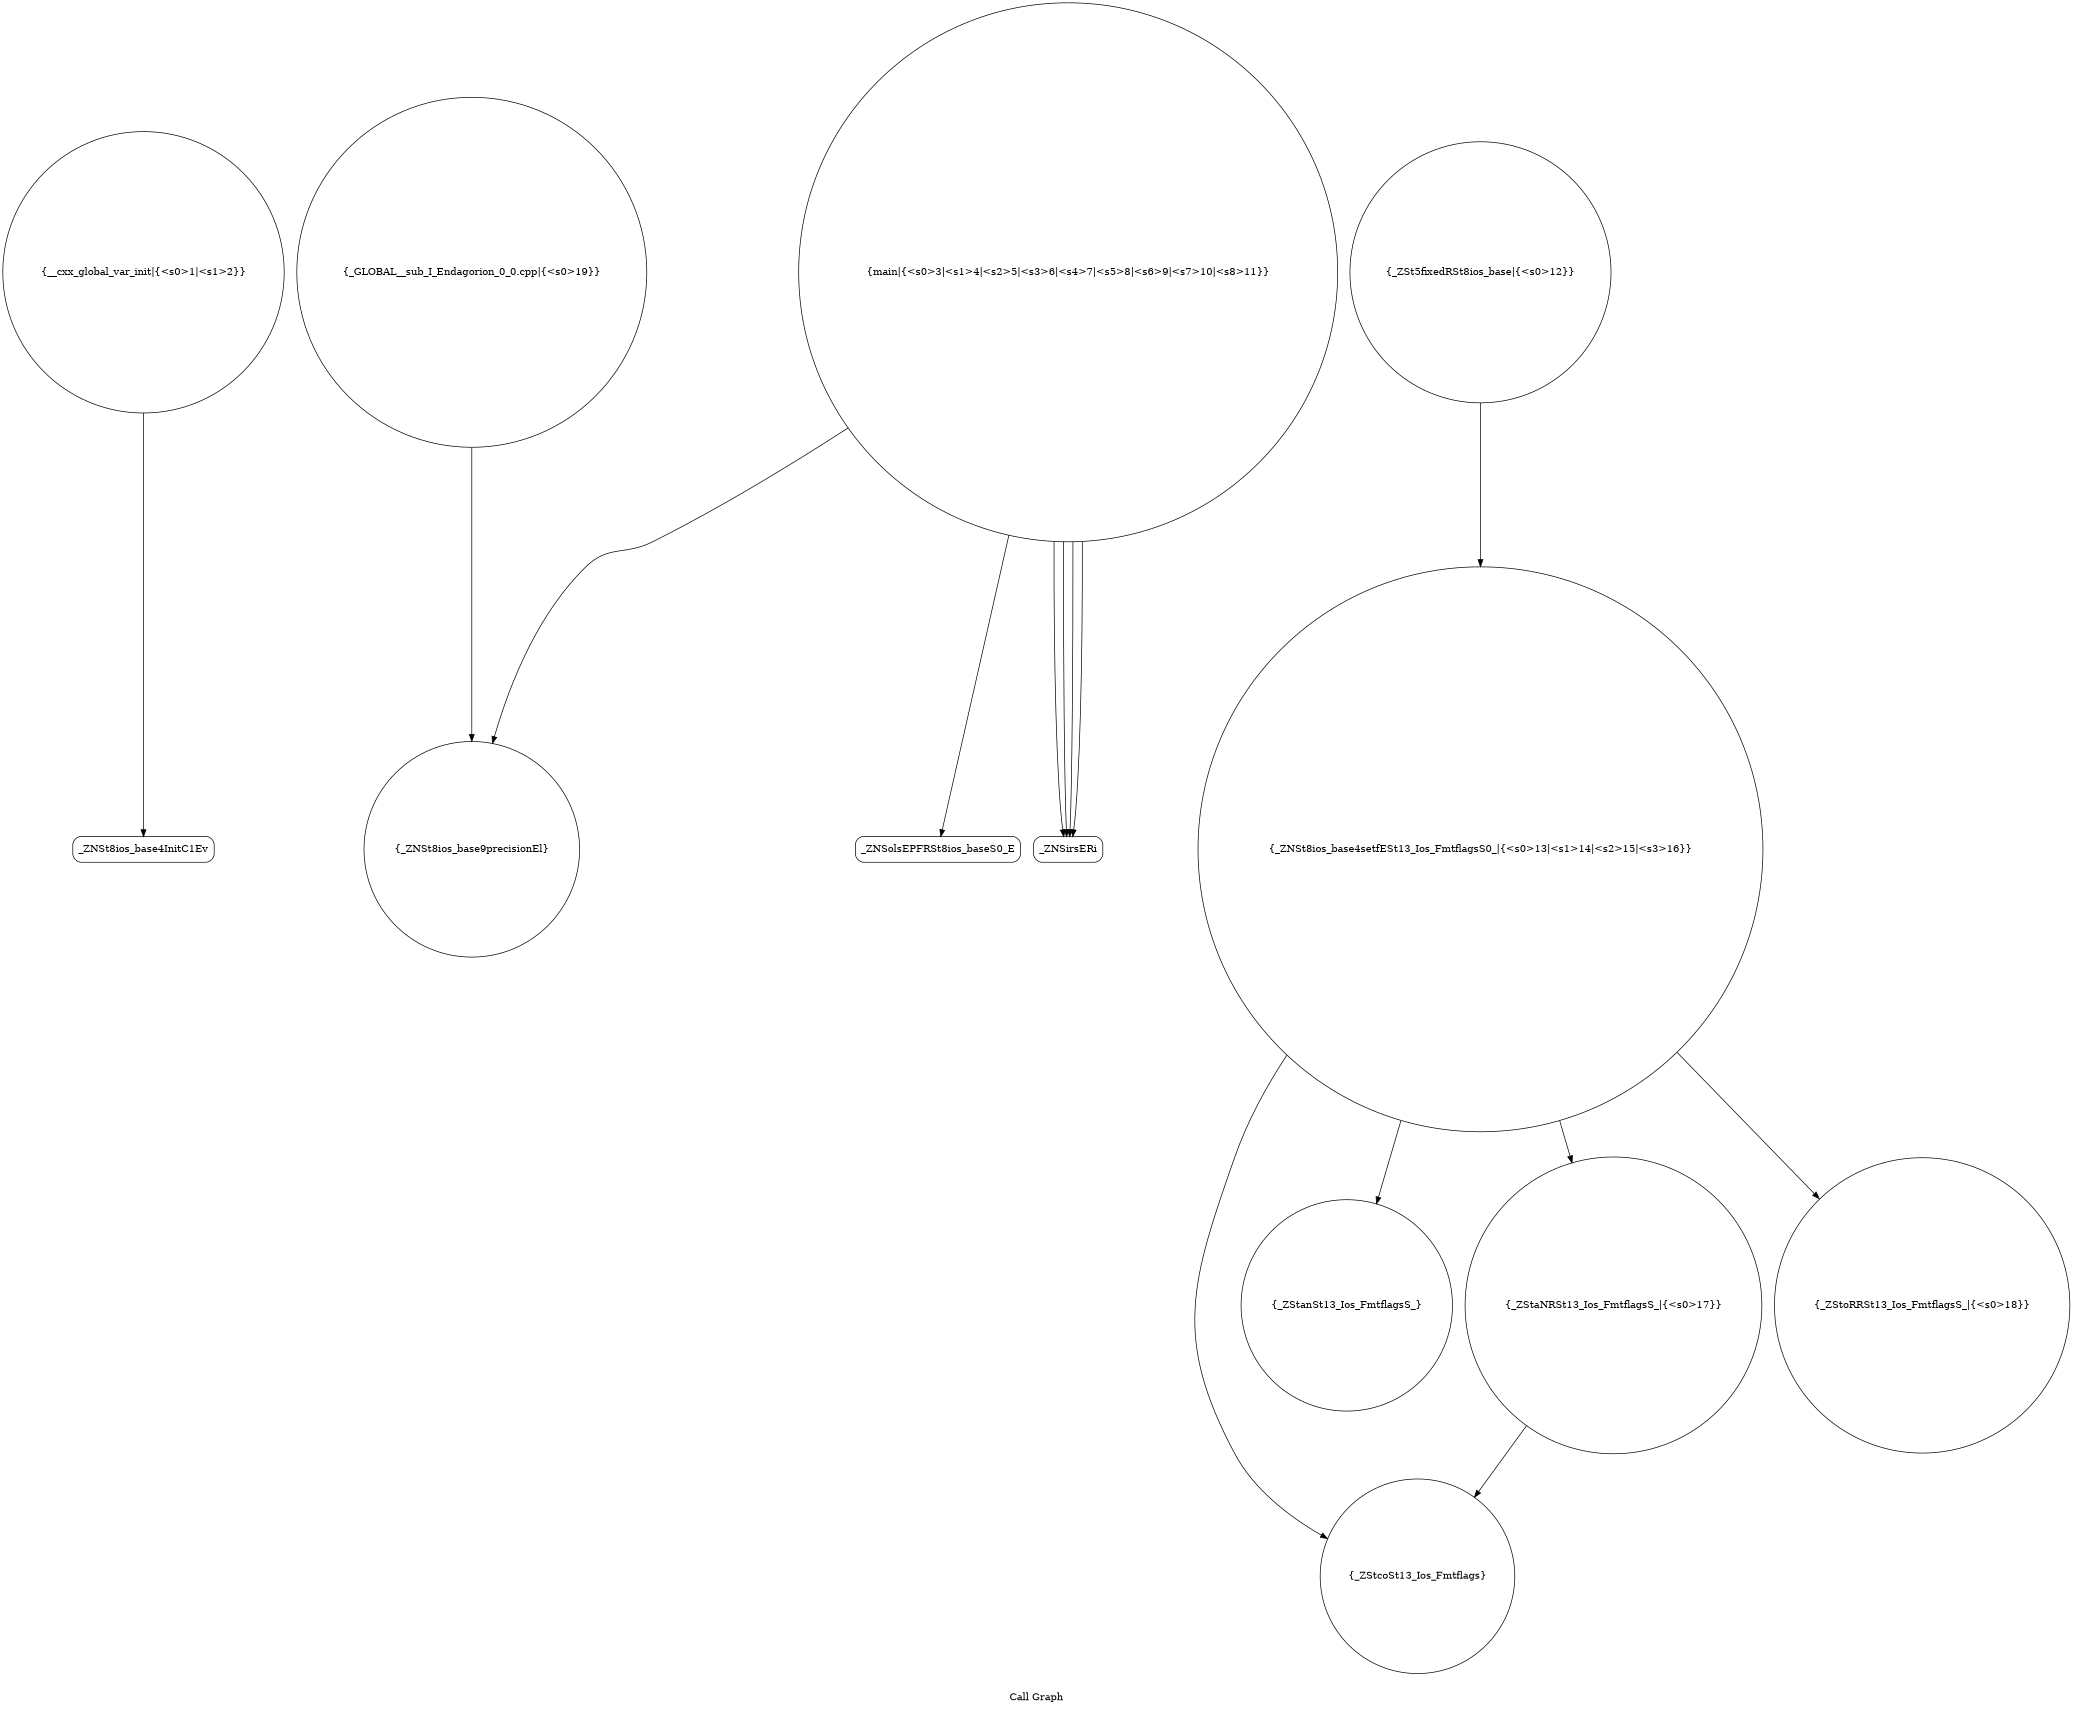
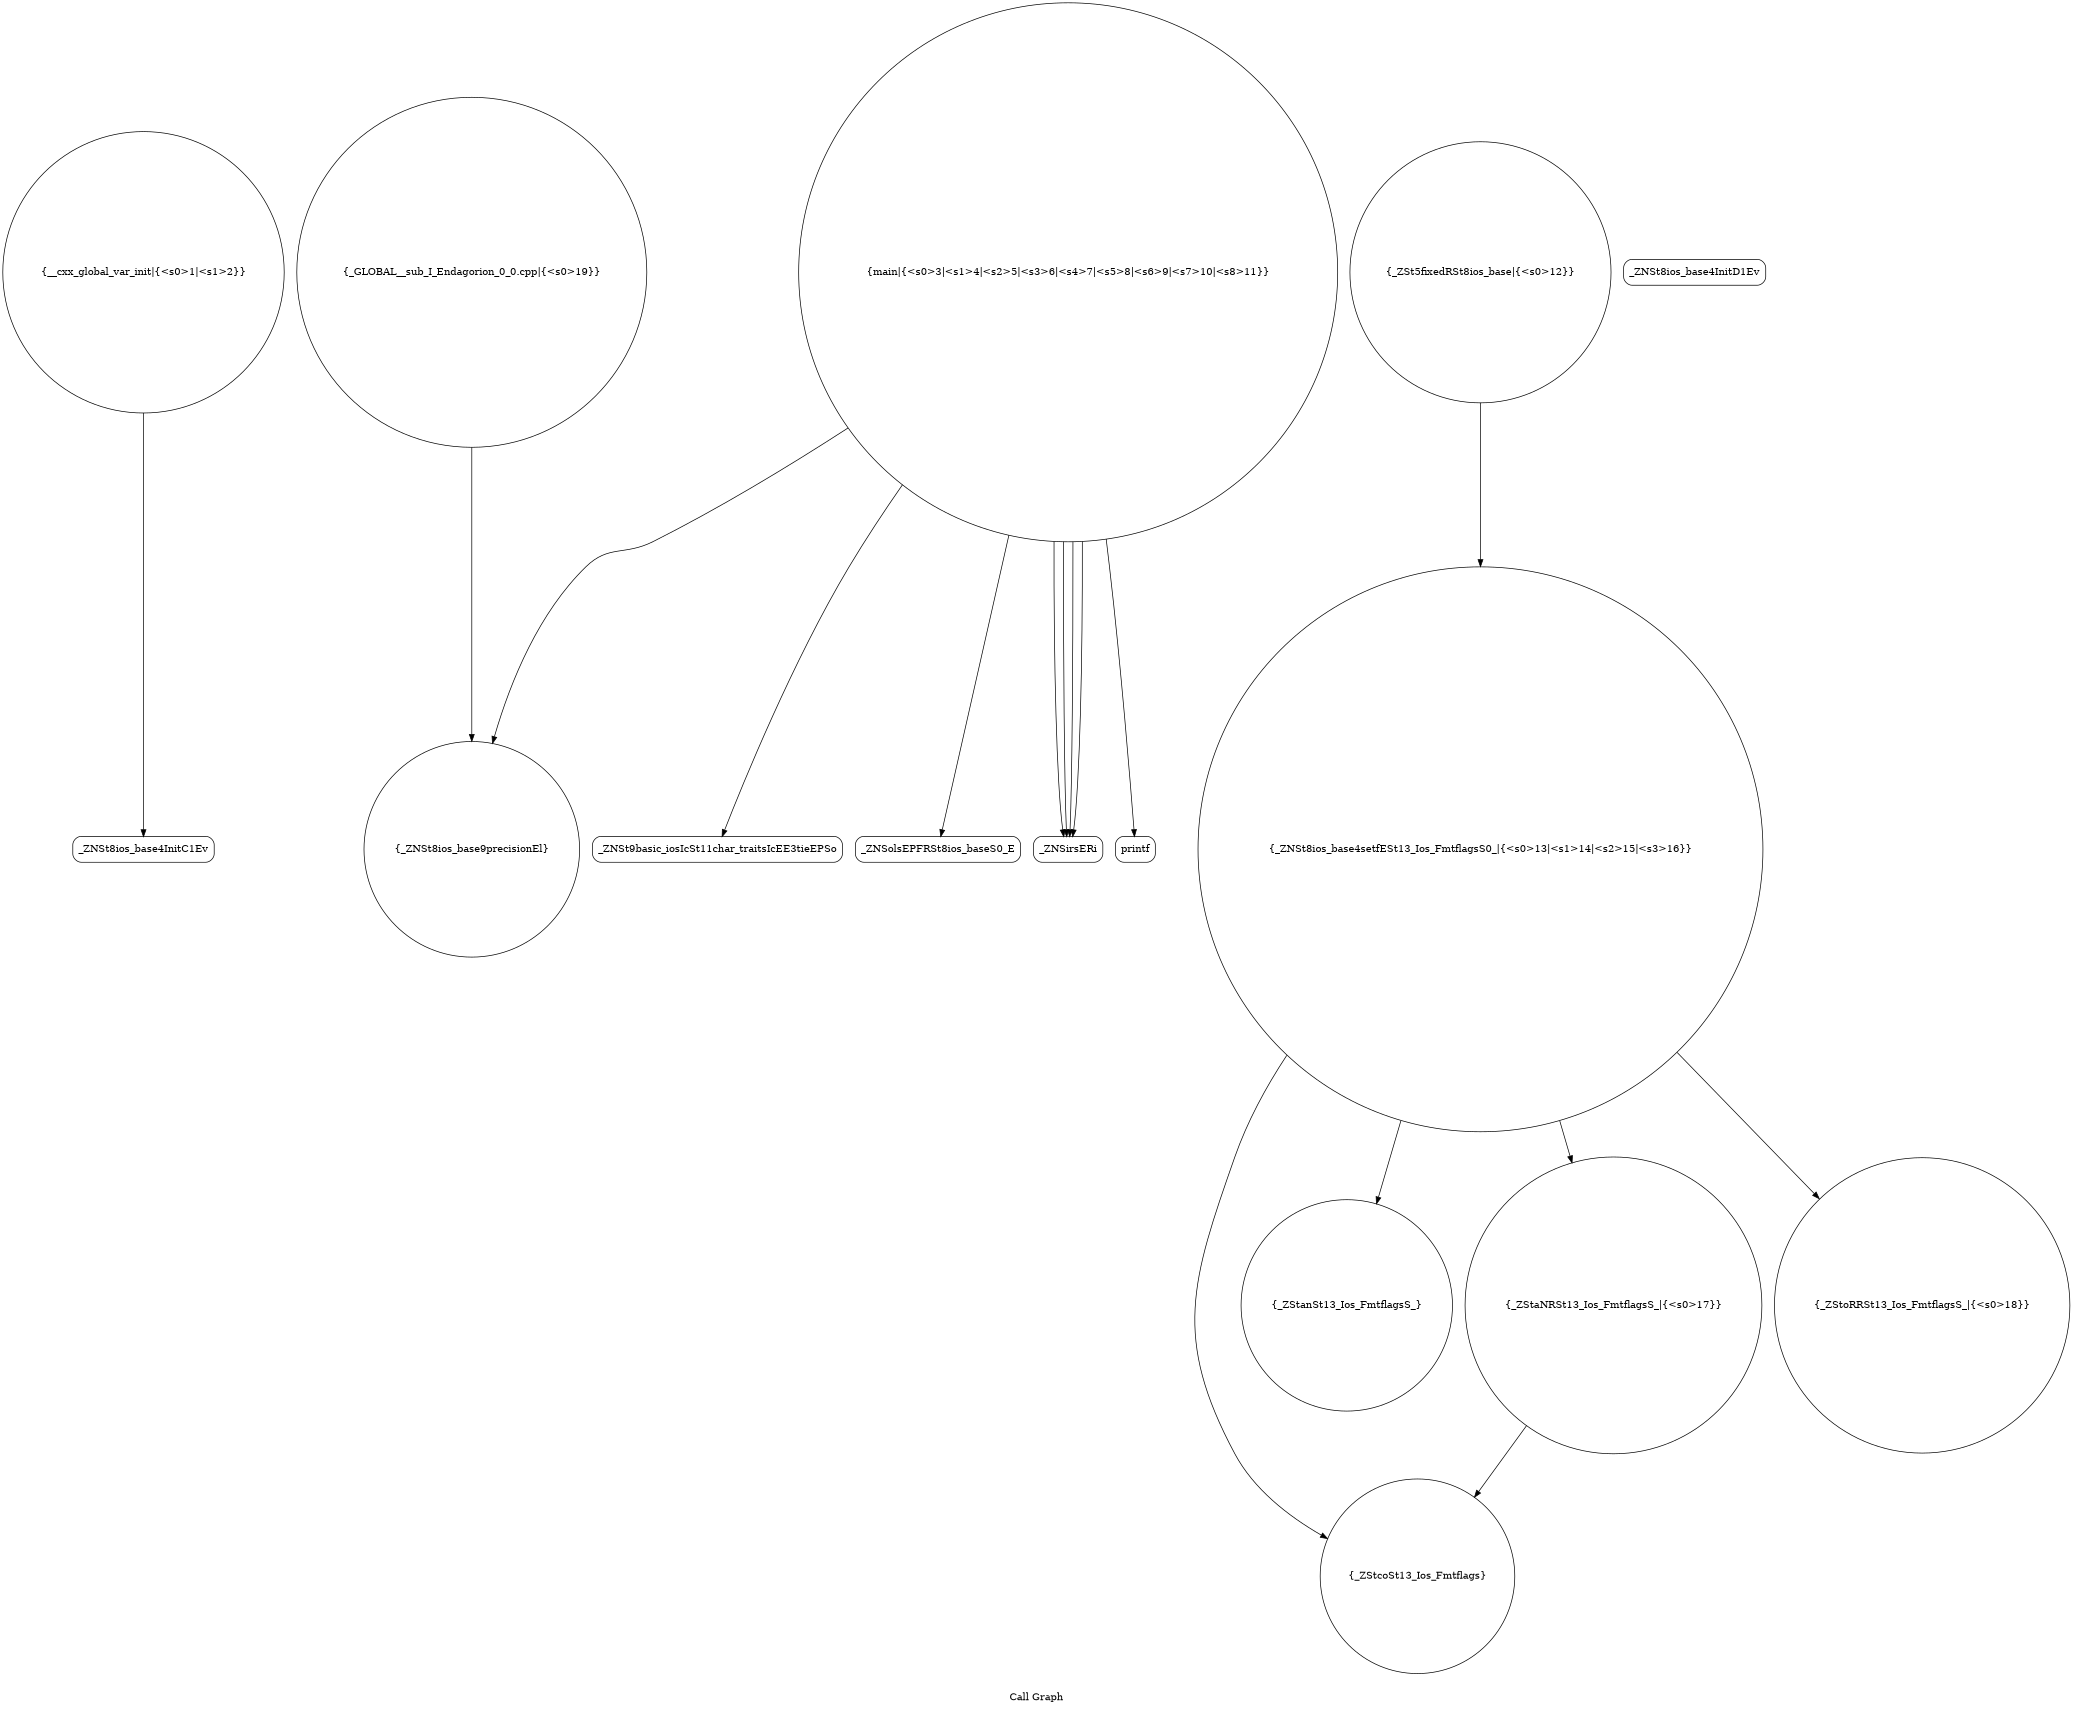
none -> (1695, 272)
none -> (718, 849)
none -> (1135, 849)
